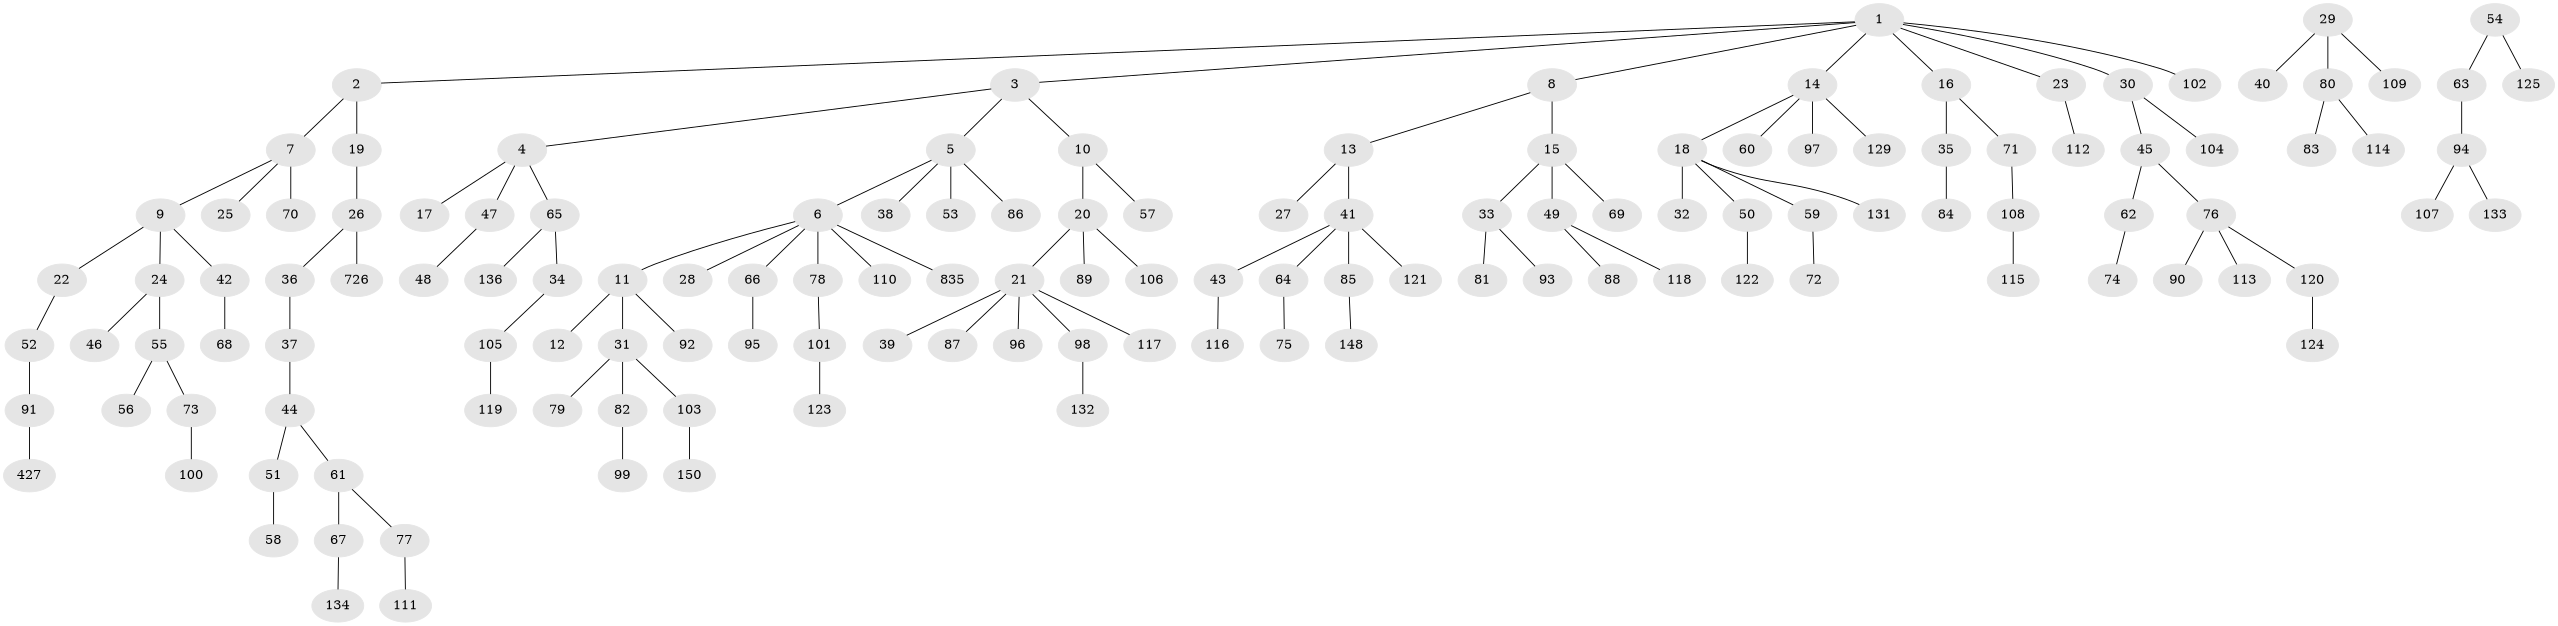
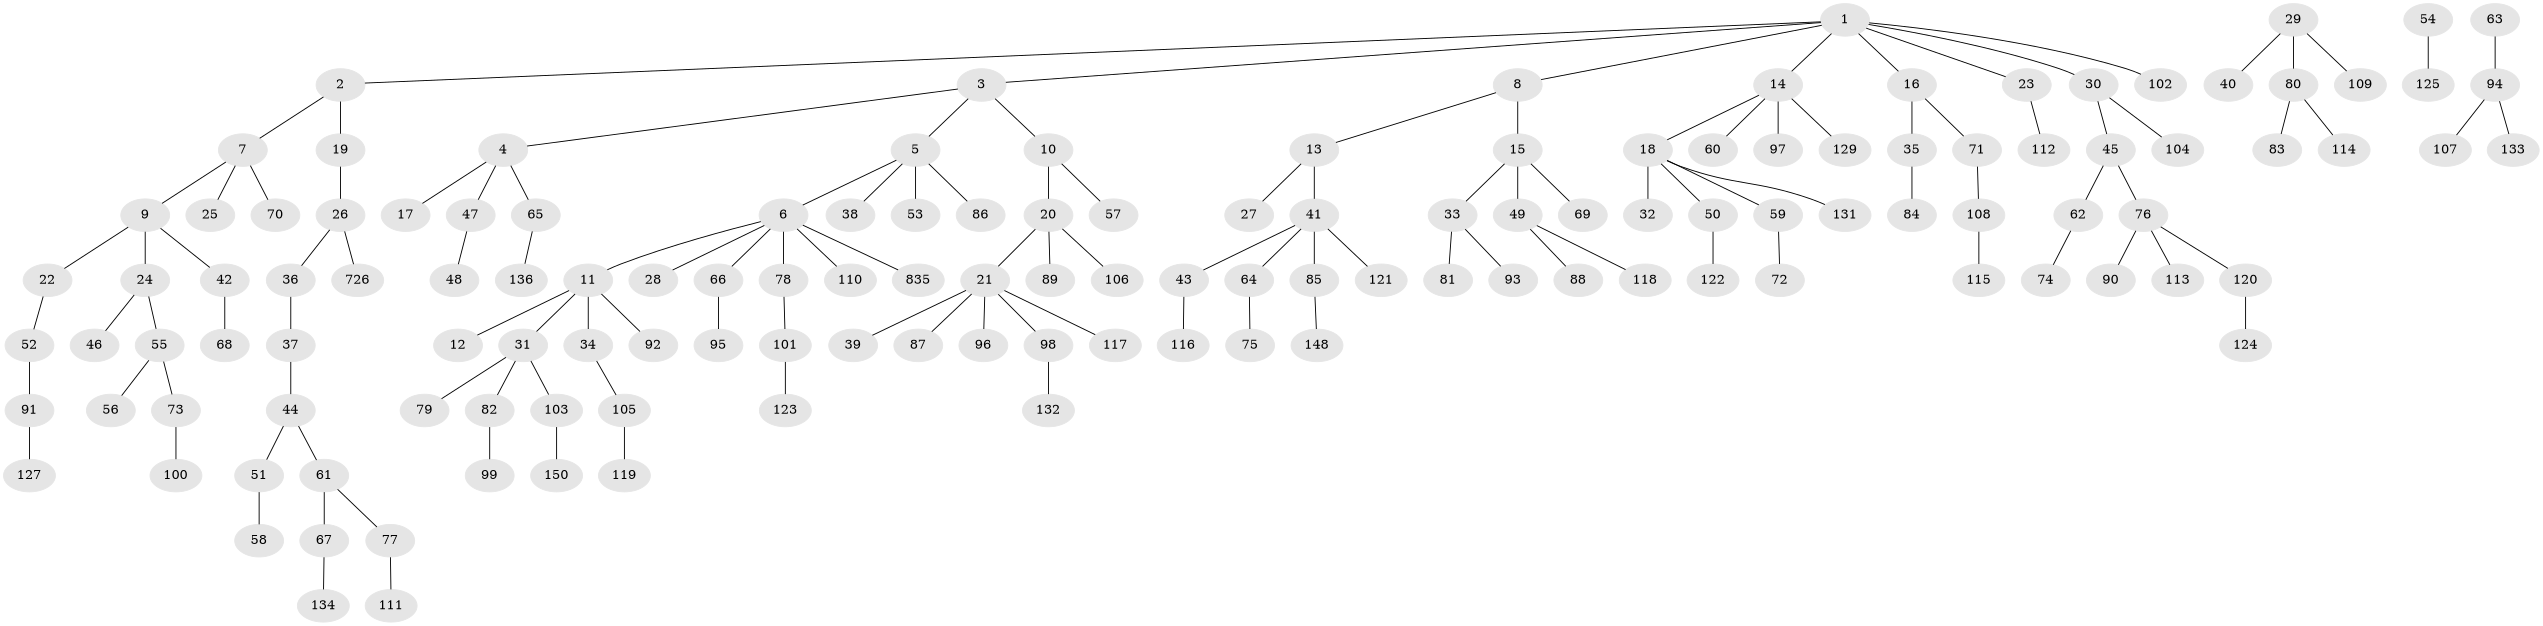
(2478, 52) -> none
(556, 248) -> (588, 313)
(29, 476) -> (29, 476)
